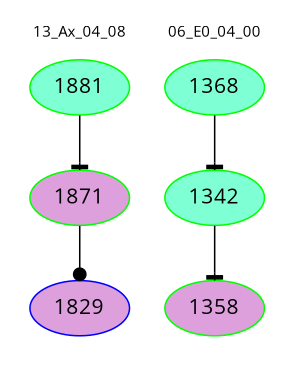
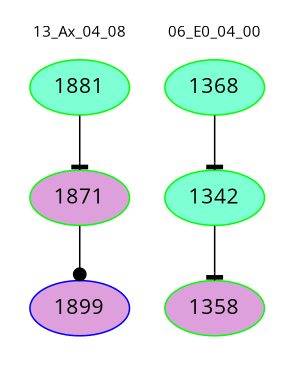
(80, 308) -> (80, 308)
